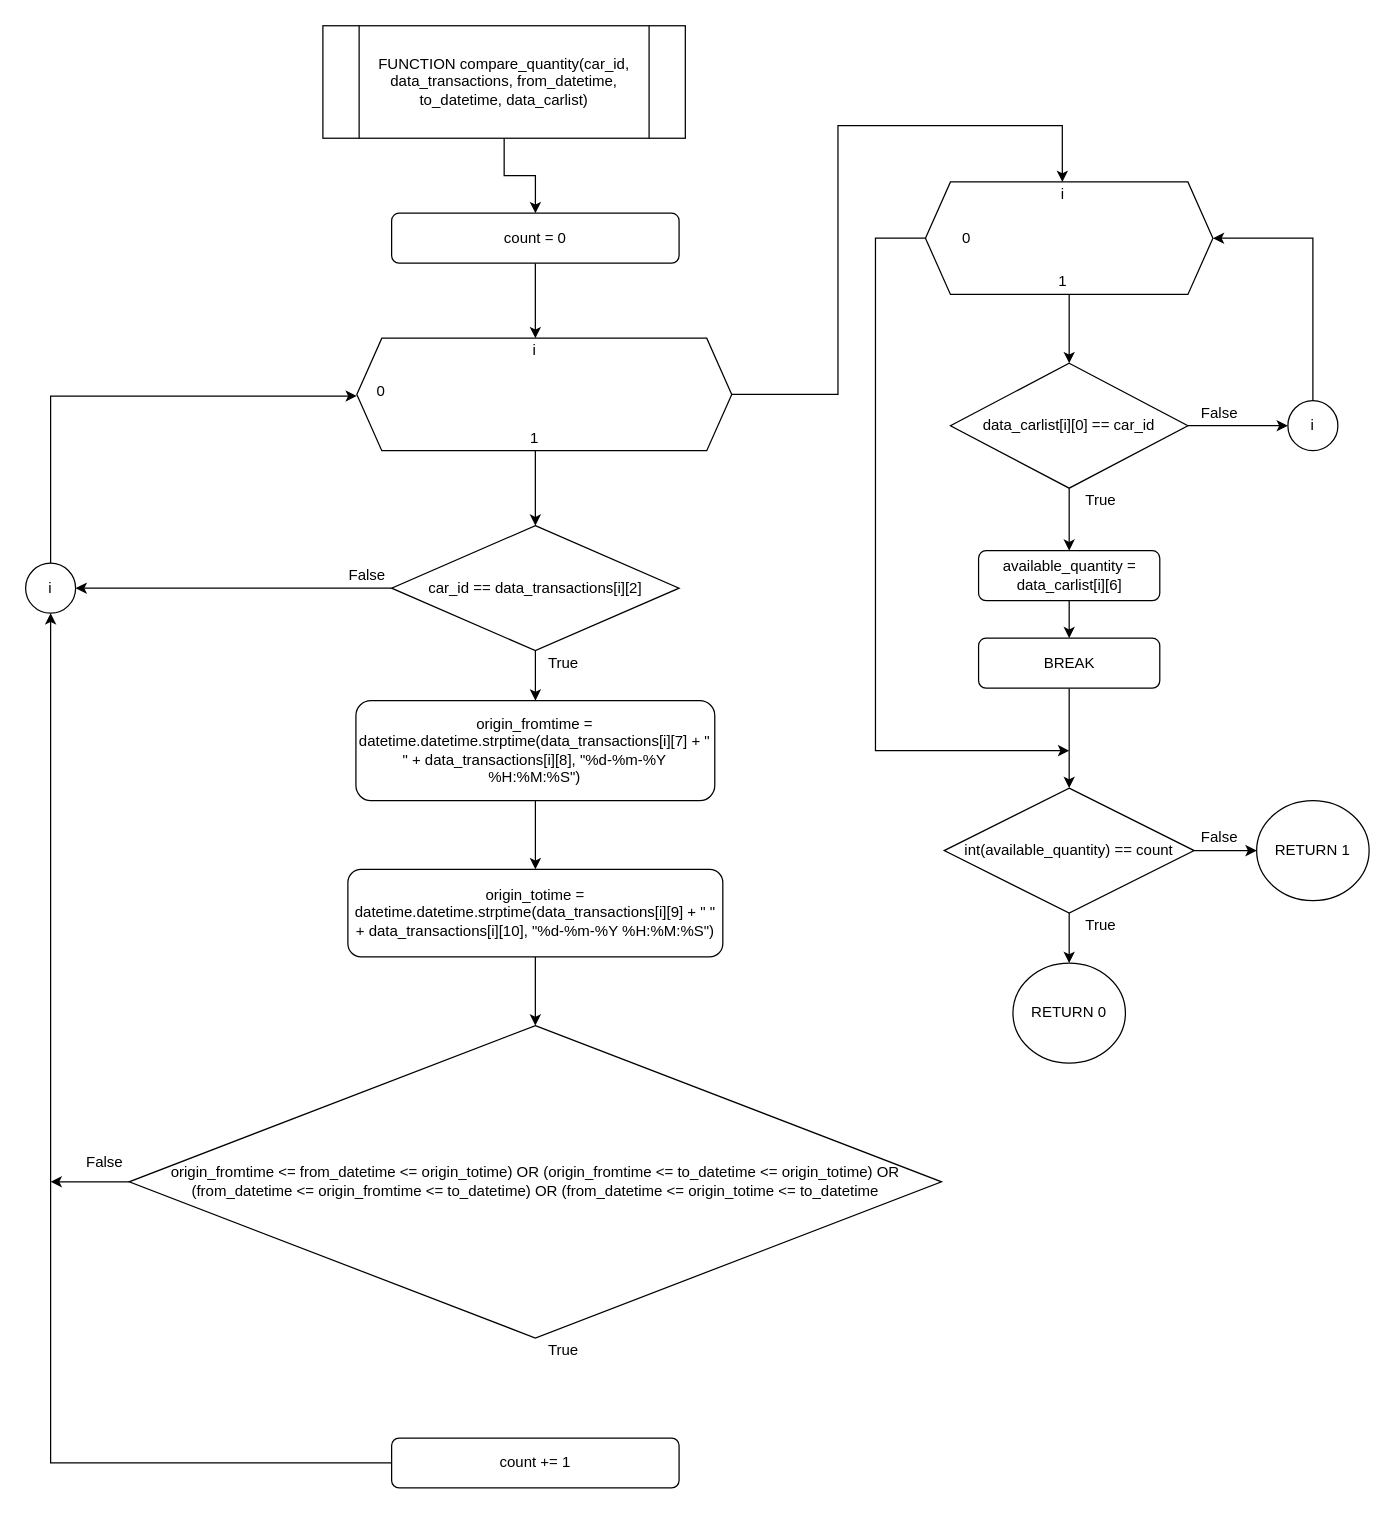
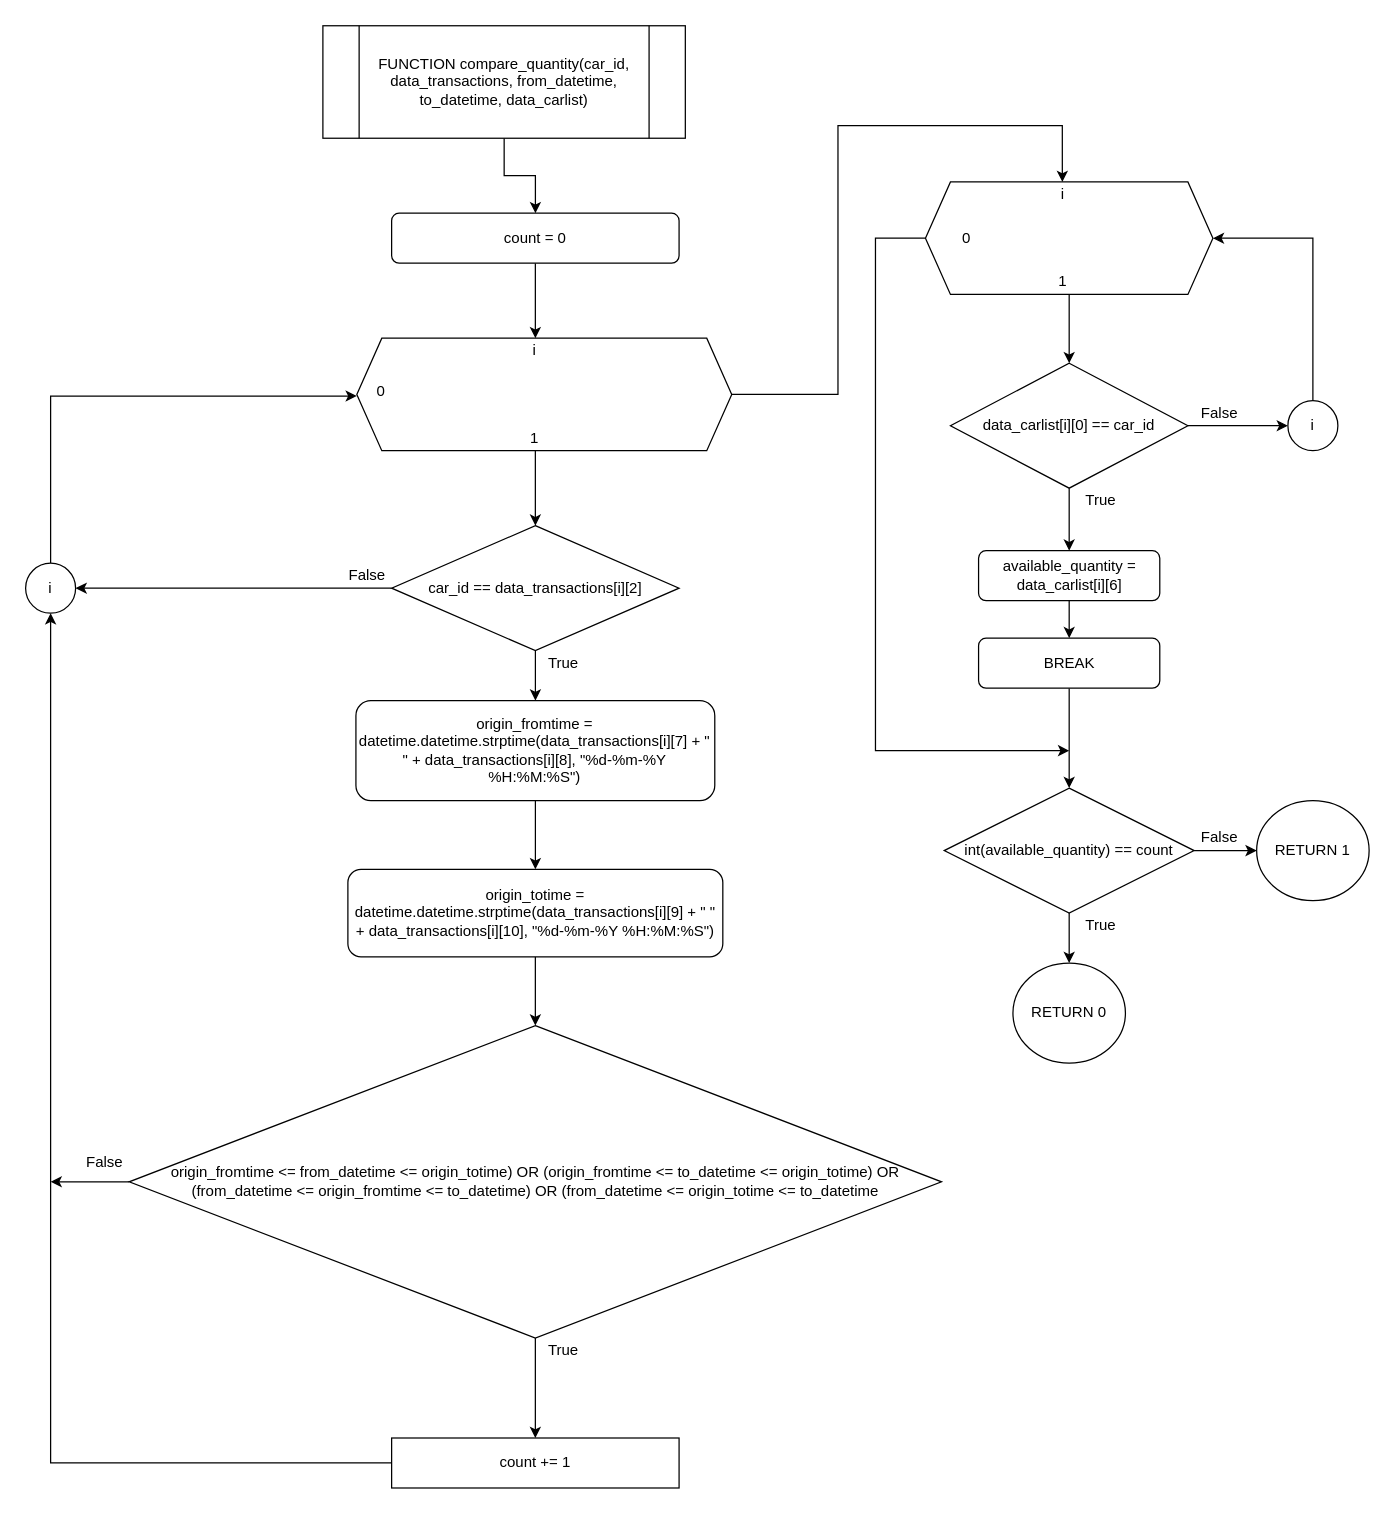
none -> (535, 1384)
(535, 1463) -> (535, 1463)
